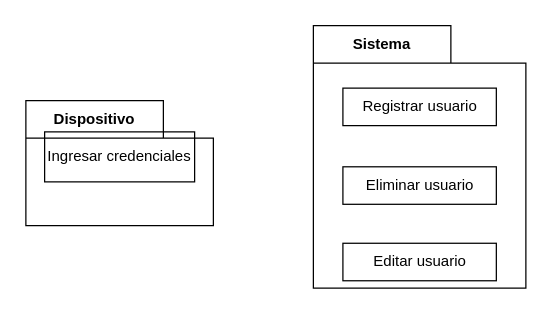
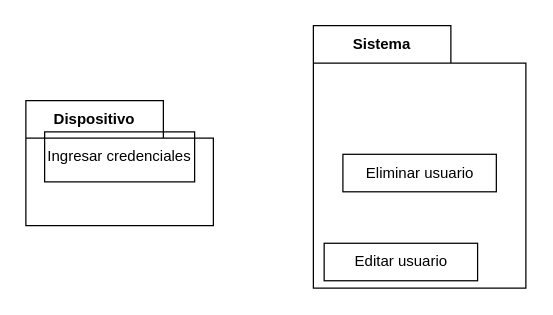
(419, 107) -> none
(419, 186) -> (419, 173)
(419, 262) -> (401, 262)
